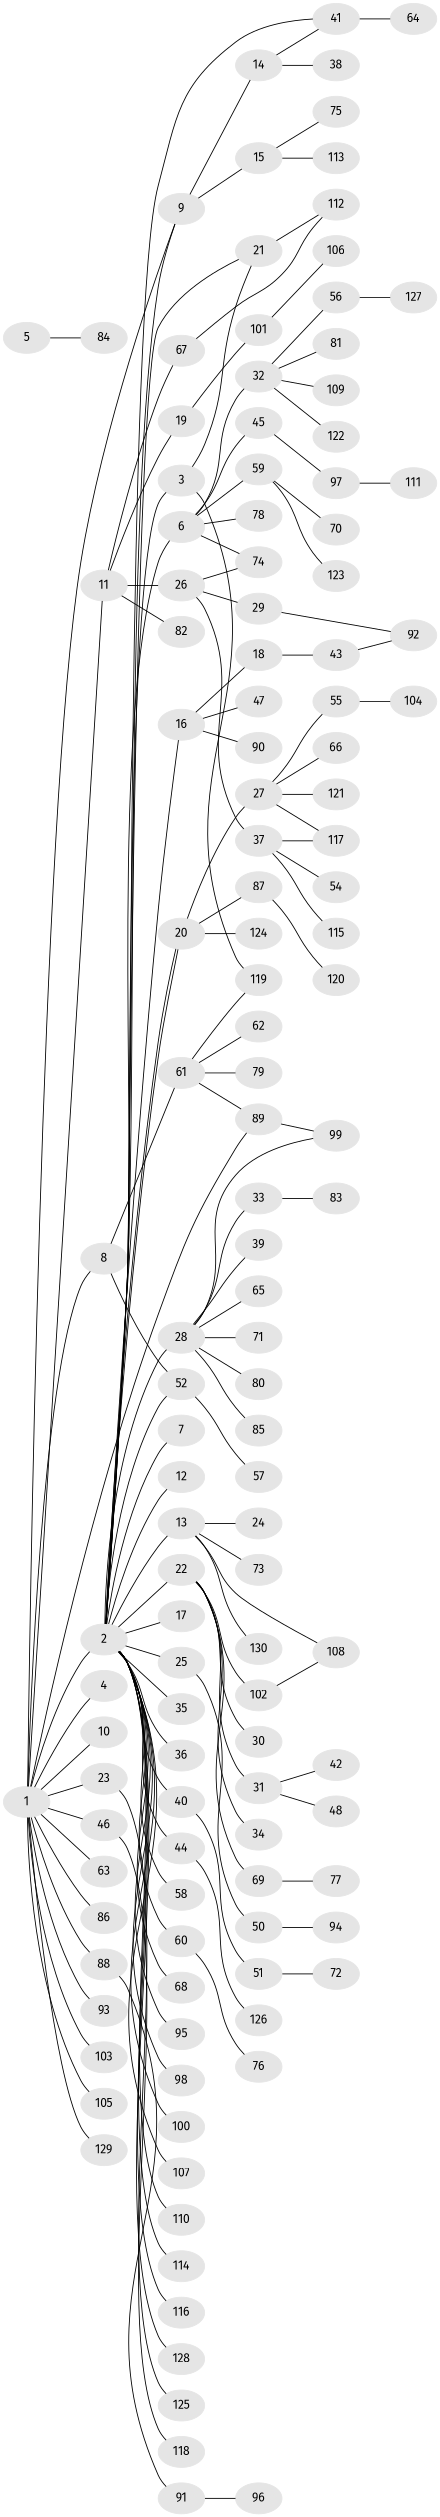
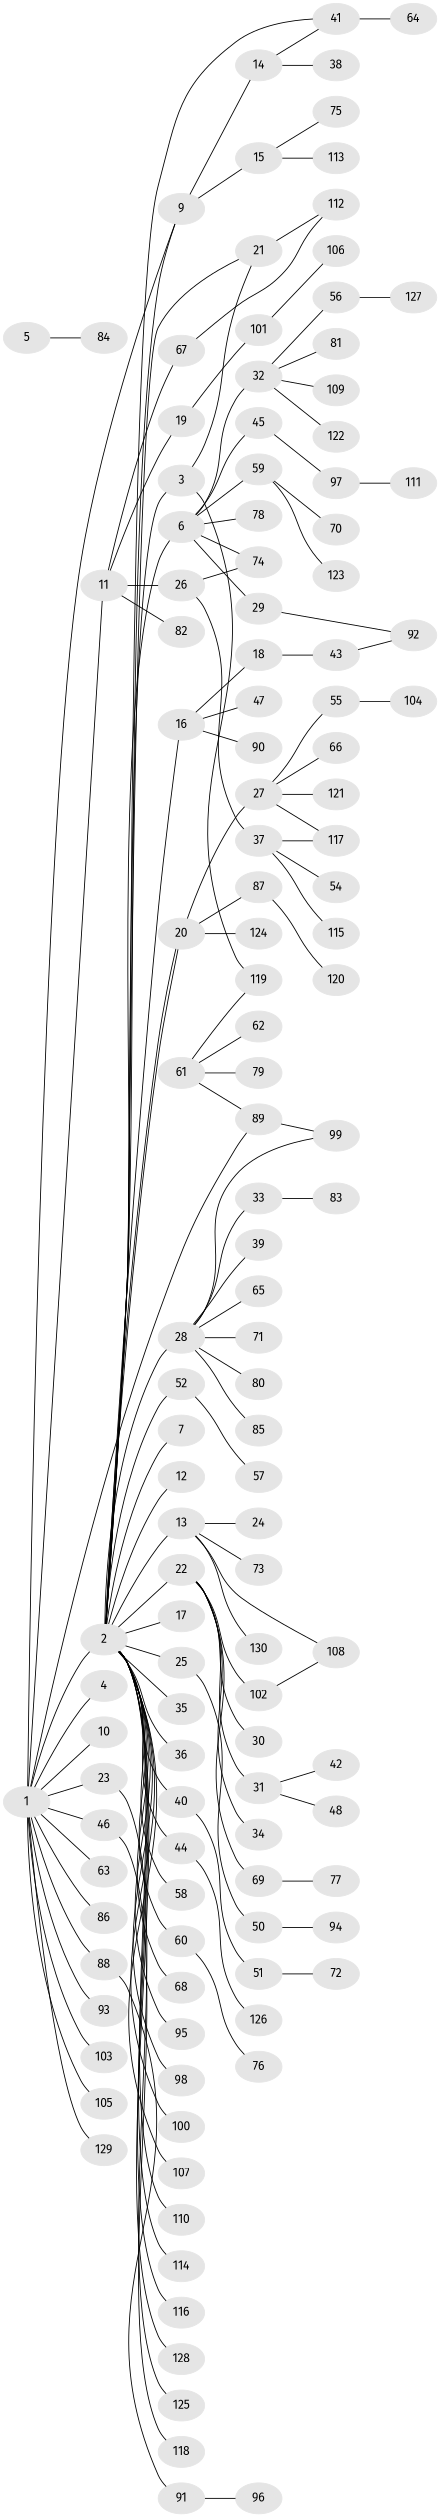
(220, 597) -> (219, 568)
(104, 1259) -> none
